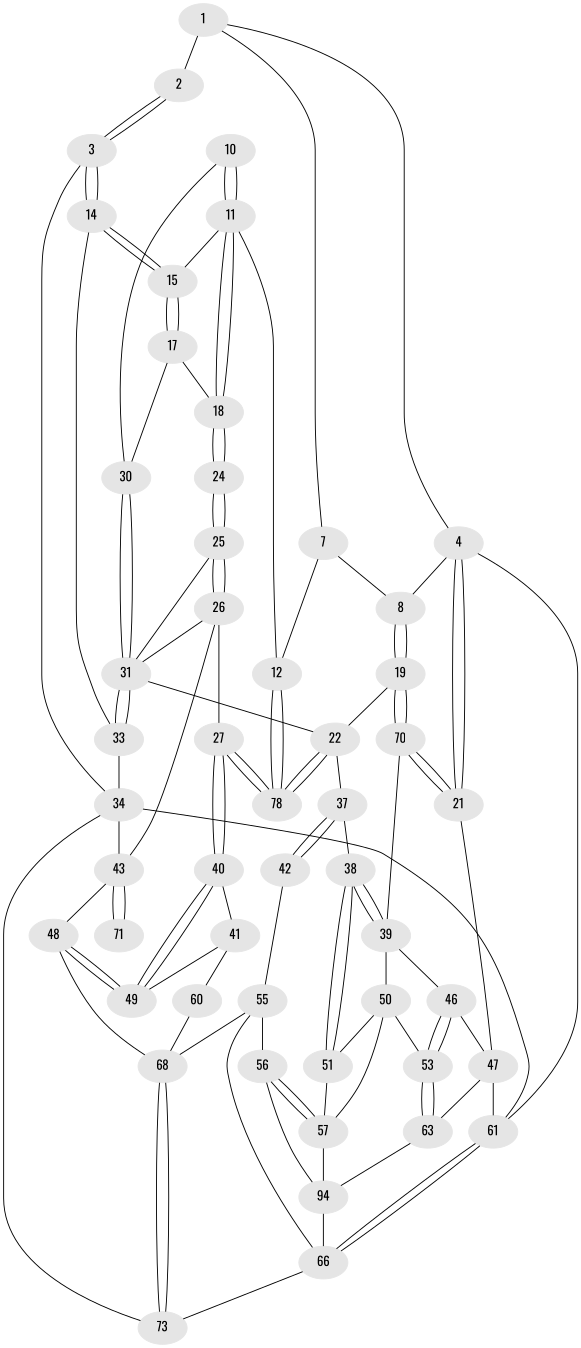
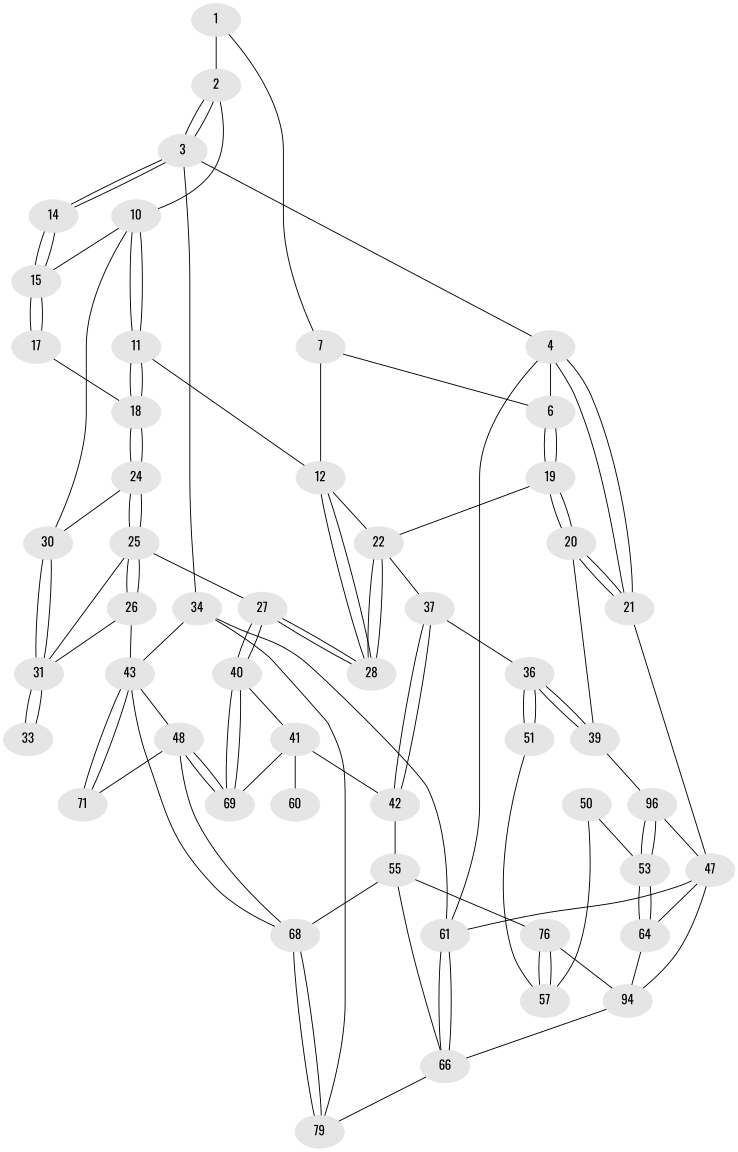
none -> (217, 163)
(404, 227) -> (367, 249)
(202, 249) -> (86, 249)
(149, 412) -> (92, 511)
(76, 481) -> none
(401, 609) -> (550, 412)
(219, 674) -> (201, 577)
(231, 707) -> (350, 510)
(401, 739) -> (571, 543)
(119, 772) -> none
none -> (131, 772)
none -> (350, 775)
(277, 805) -> (372, 674)
(351, 870) -> (530, 674)
(386, 968) -> none
(132, 1001) -> (230, 805)
(451, 1001) -> (652, 805)
(180, 1034) -> (173, 829)
(357, 1034) -> none
(263, 1066) -> (545, 936)
(428, 1132) -> (645, 936)
(323, 1165) -> (683, 943)
(163, 1328) -> (320, 1132)
